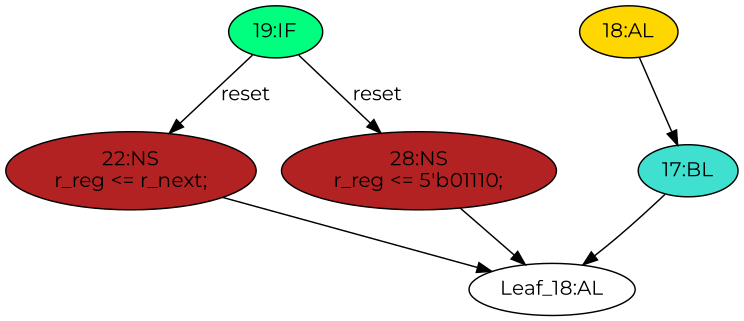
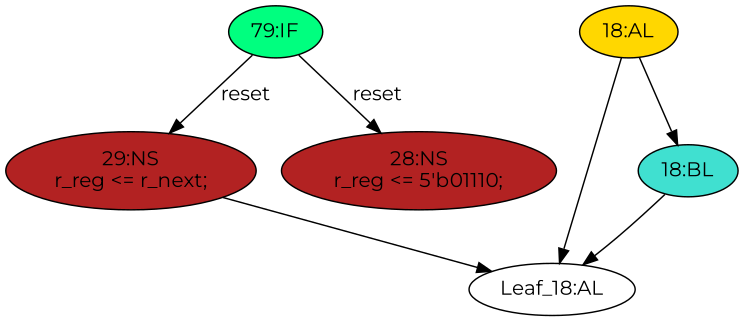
(276, 32) -> (276, 32)
(131, 171) -> (131, 171)
(688, 171) -> (688, 171)
(487, 231) -> (593, 153)
